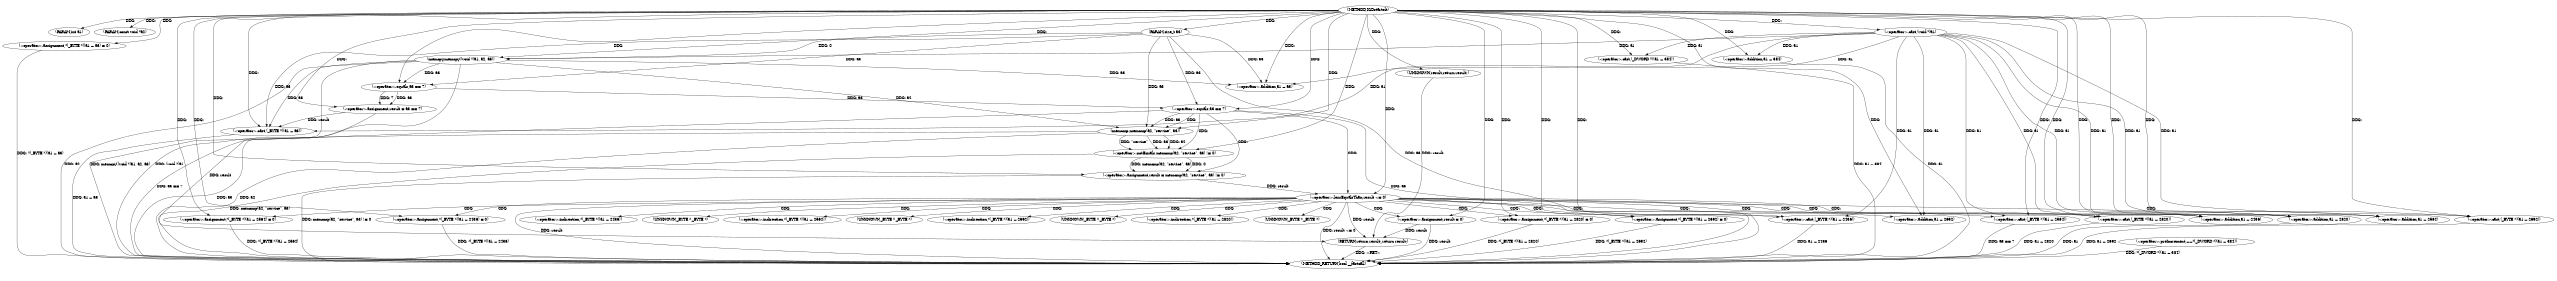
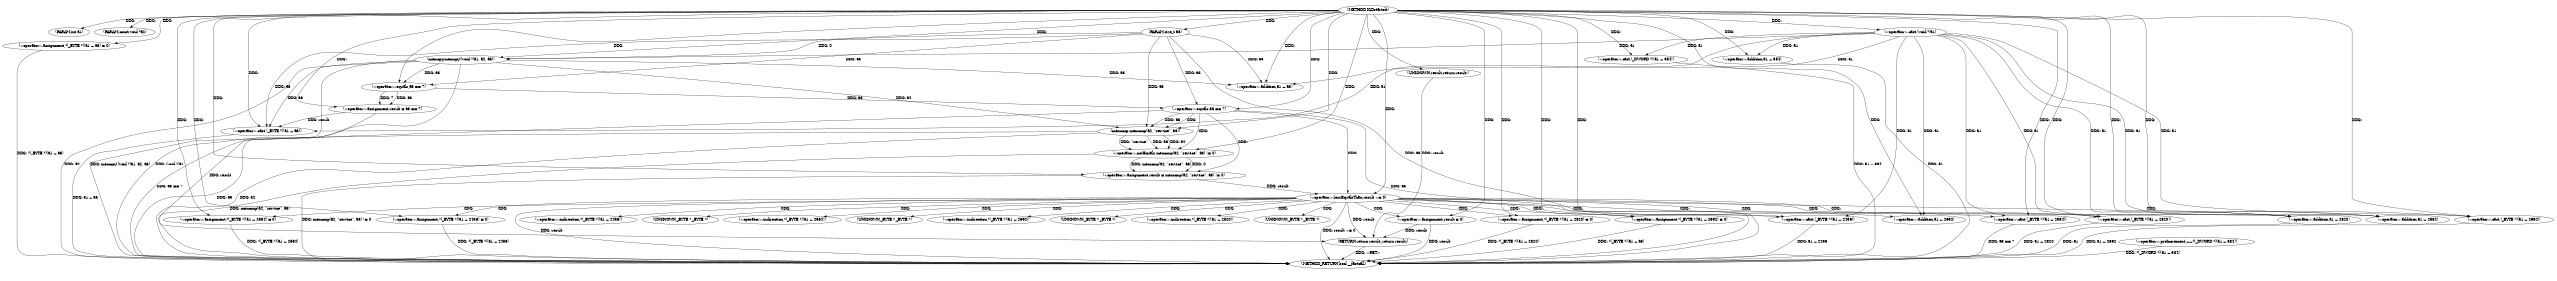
(2231, 220) -> none
(1621, 242) -> (1621, 242)
